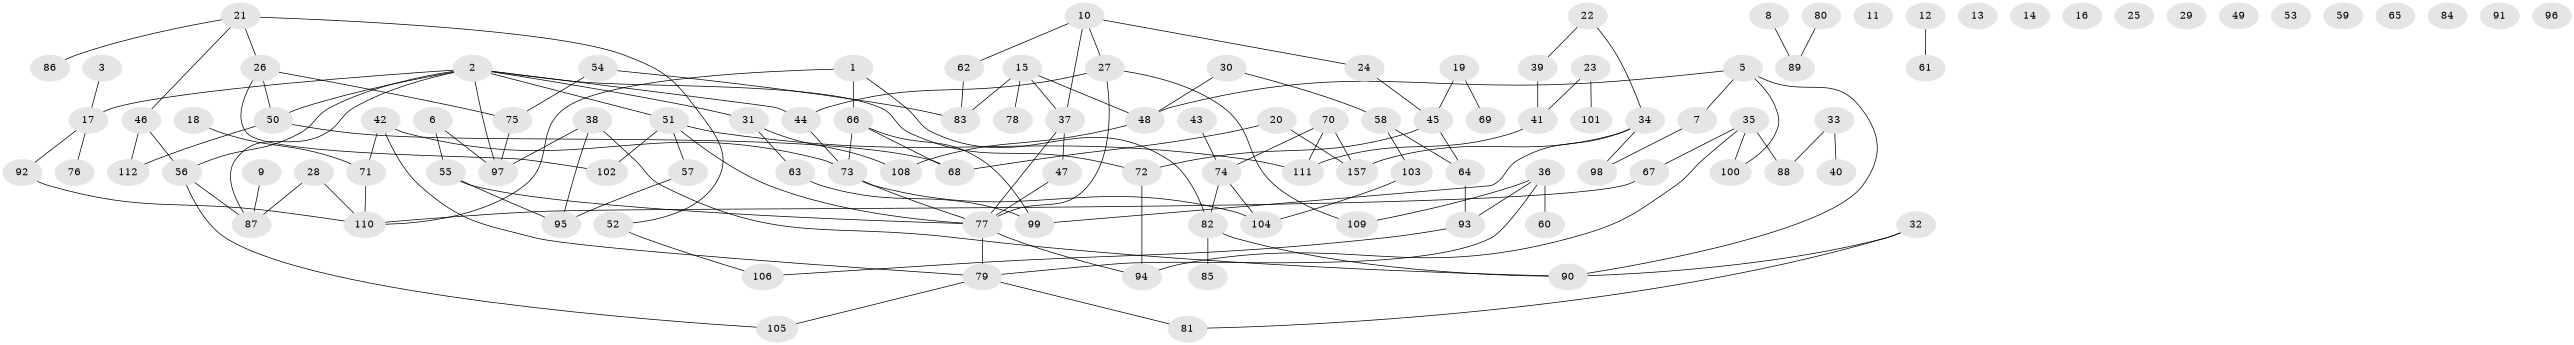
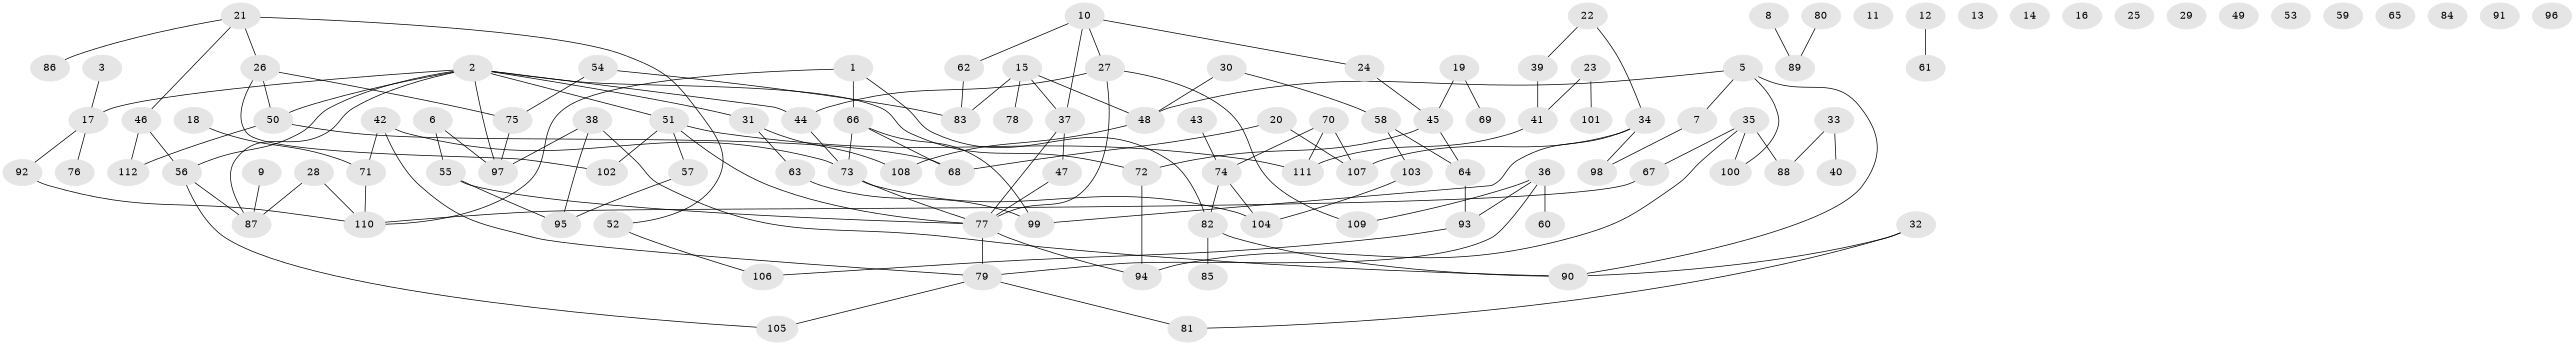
(1357, 173) -> (1357, 173)
